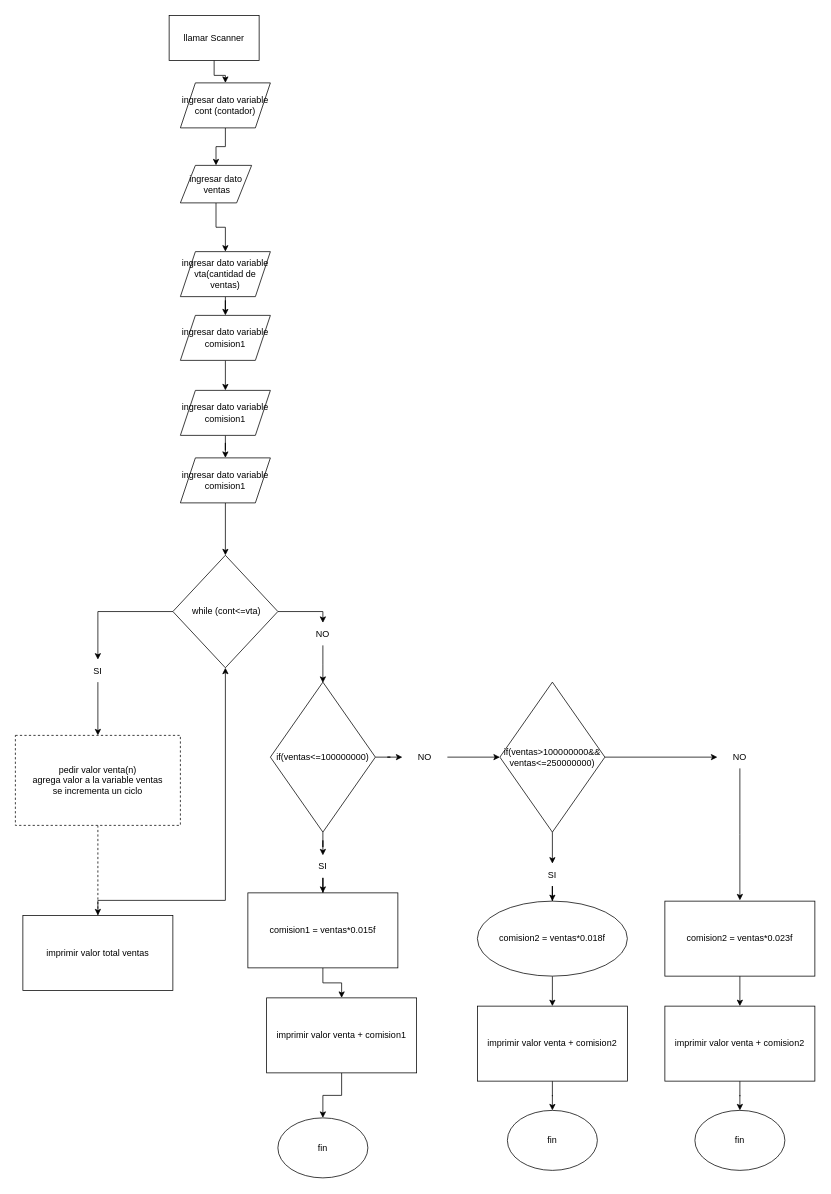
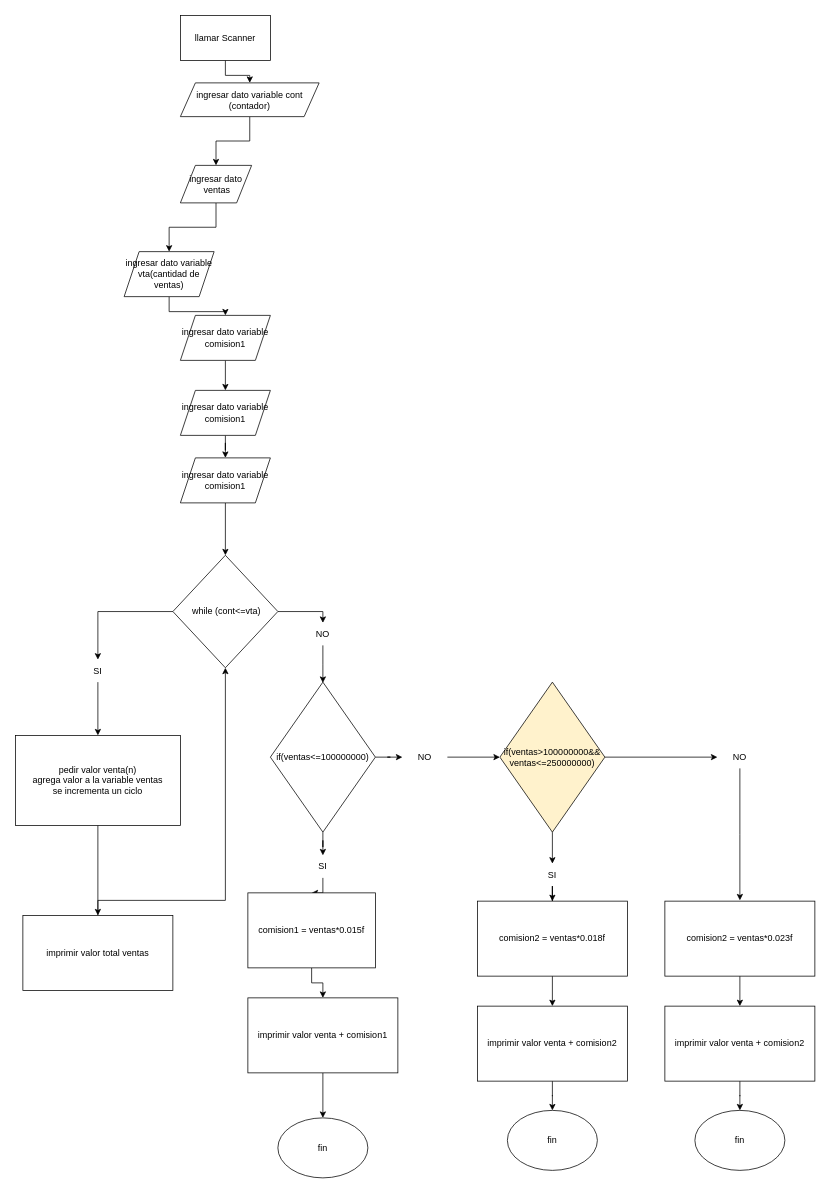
(214, 38) -> (225, 38)
(225, 105) -> (250, 100)
(225, 274) -> (169, 274)
(552, 757) -> (552, 757)
(98, 780) -> (98, 780)
(98, 861) -> (98, 861)
(323, 930) -> (312, 930)
(552, 939) -> (552, 939)
(342, 1035) -> (323, 1035)
